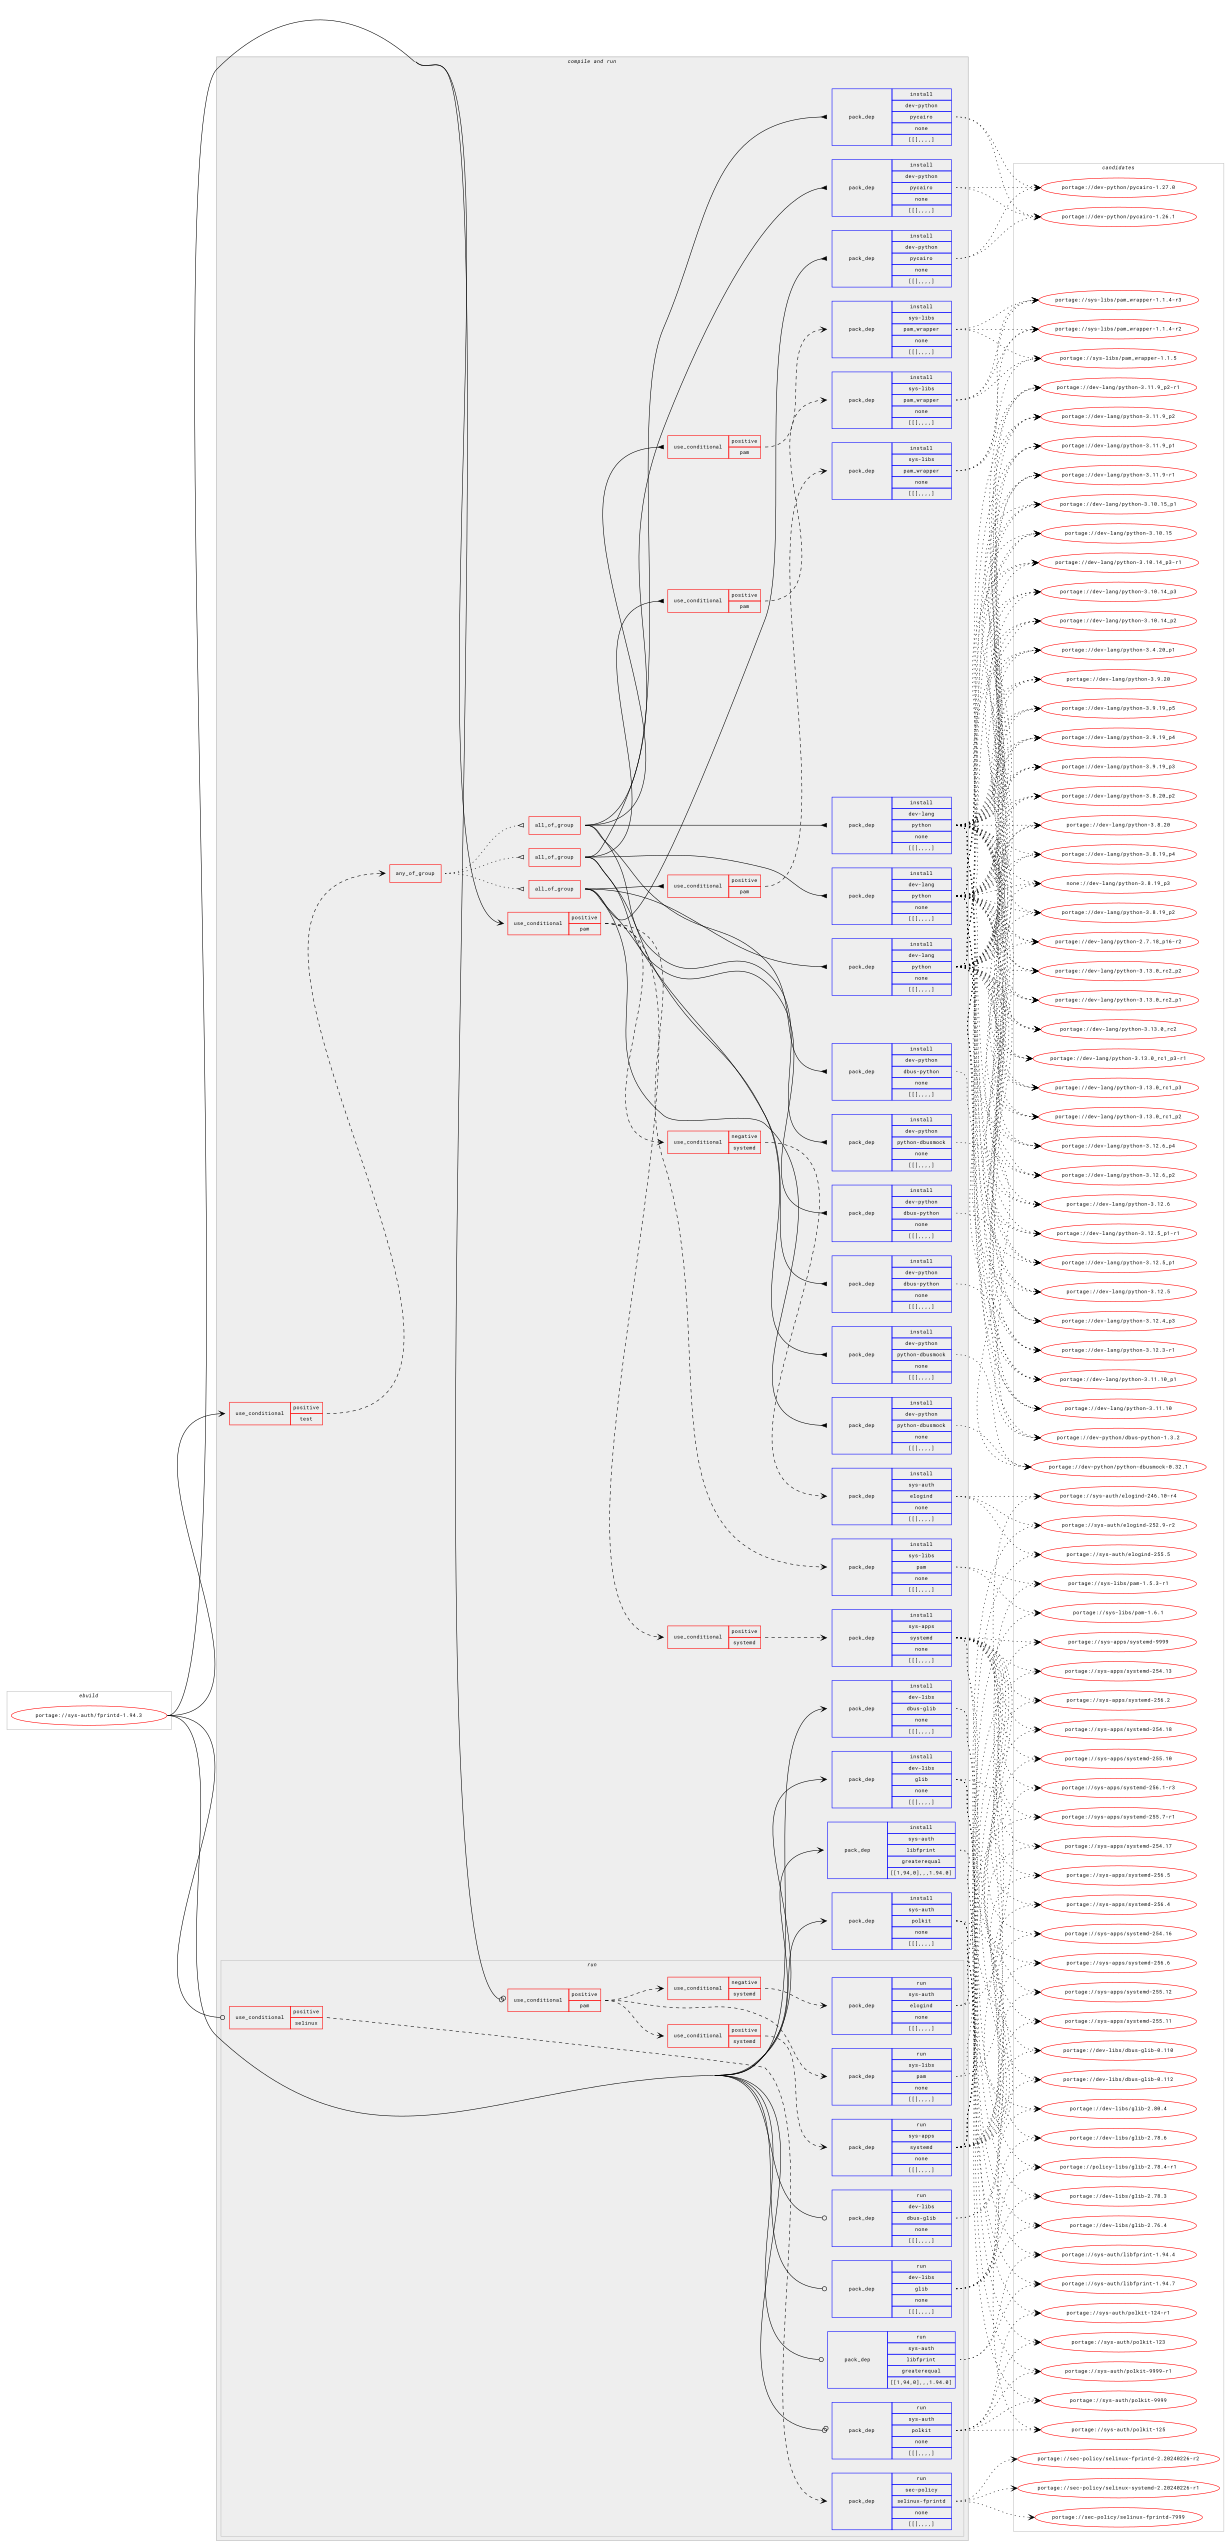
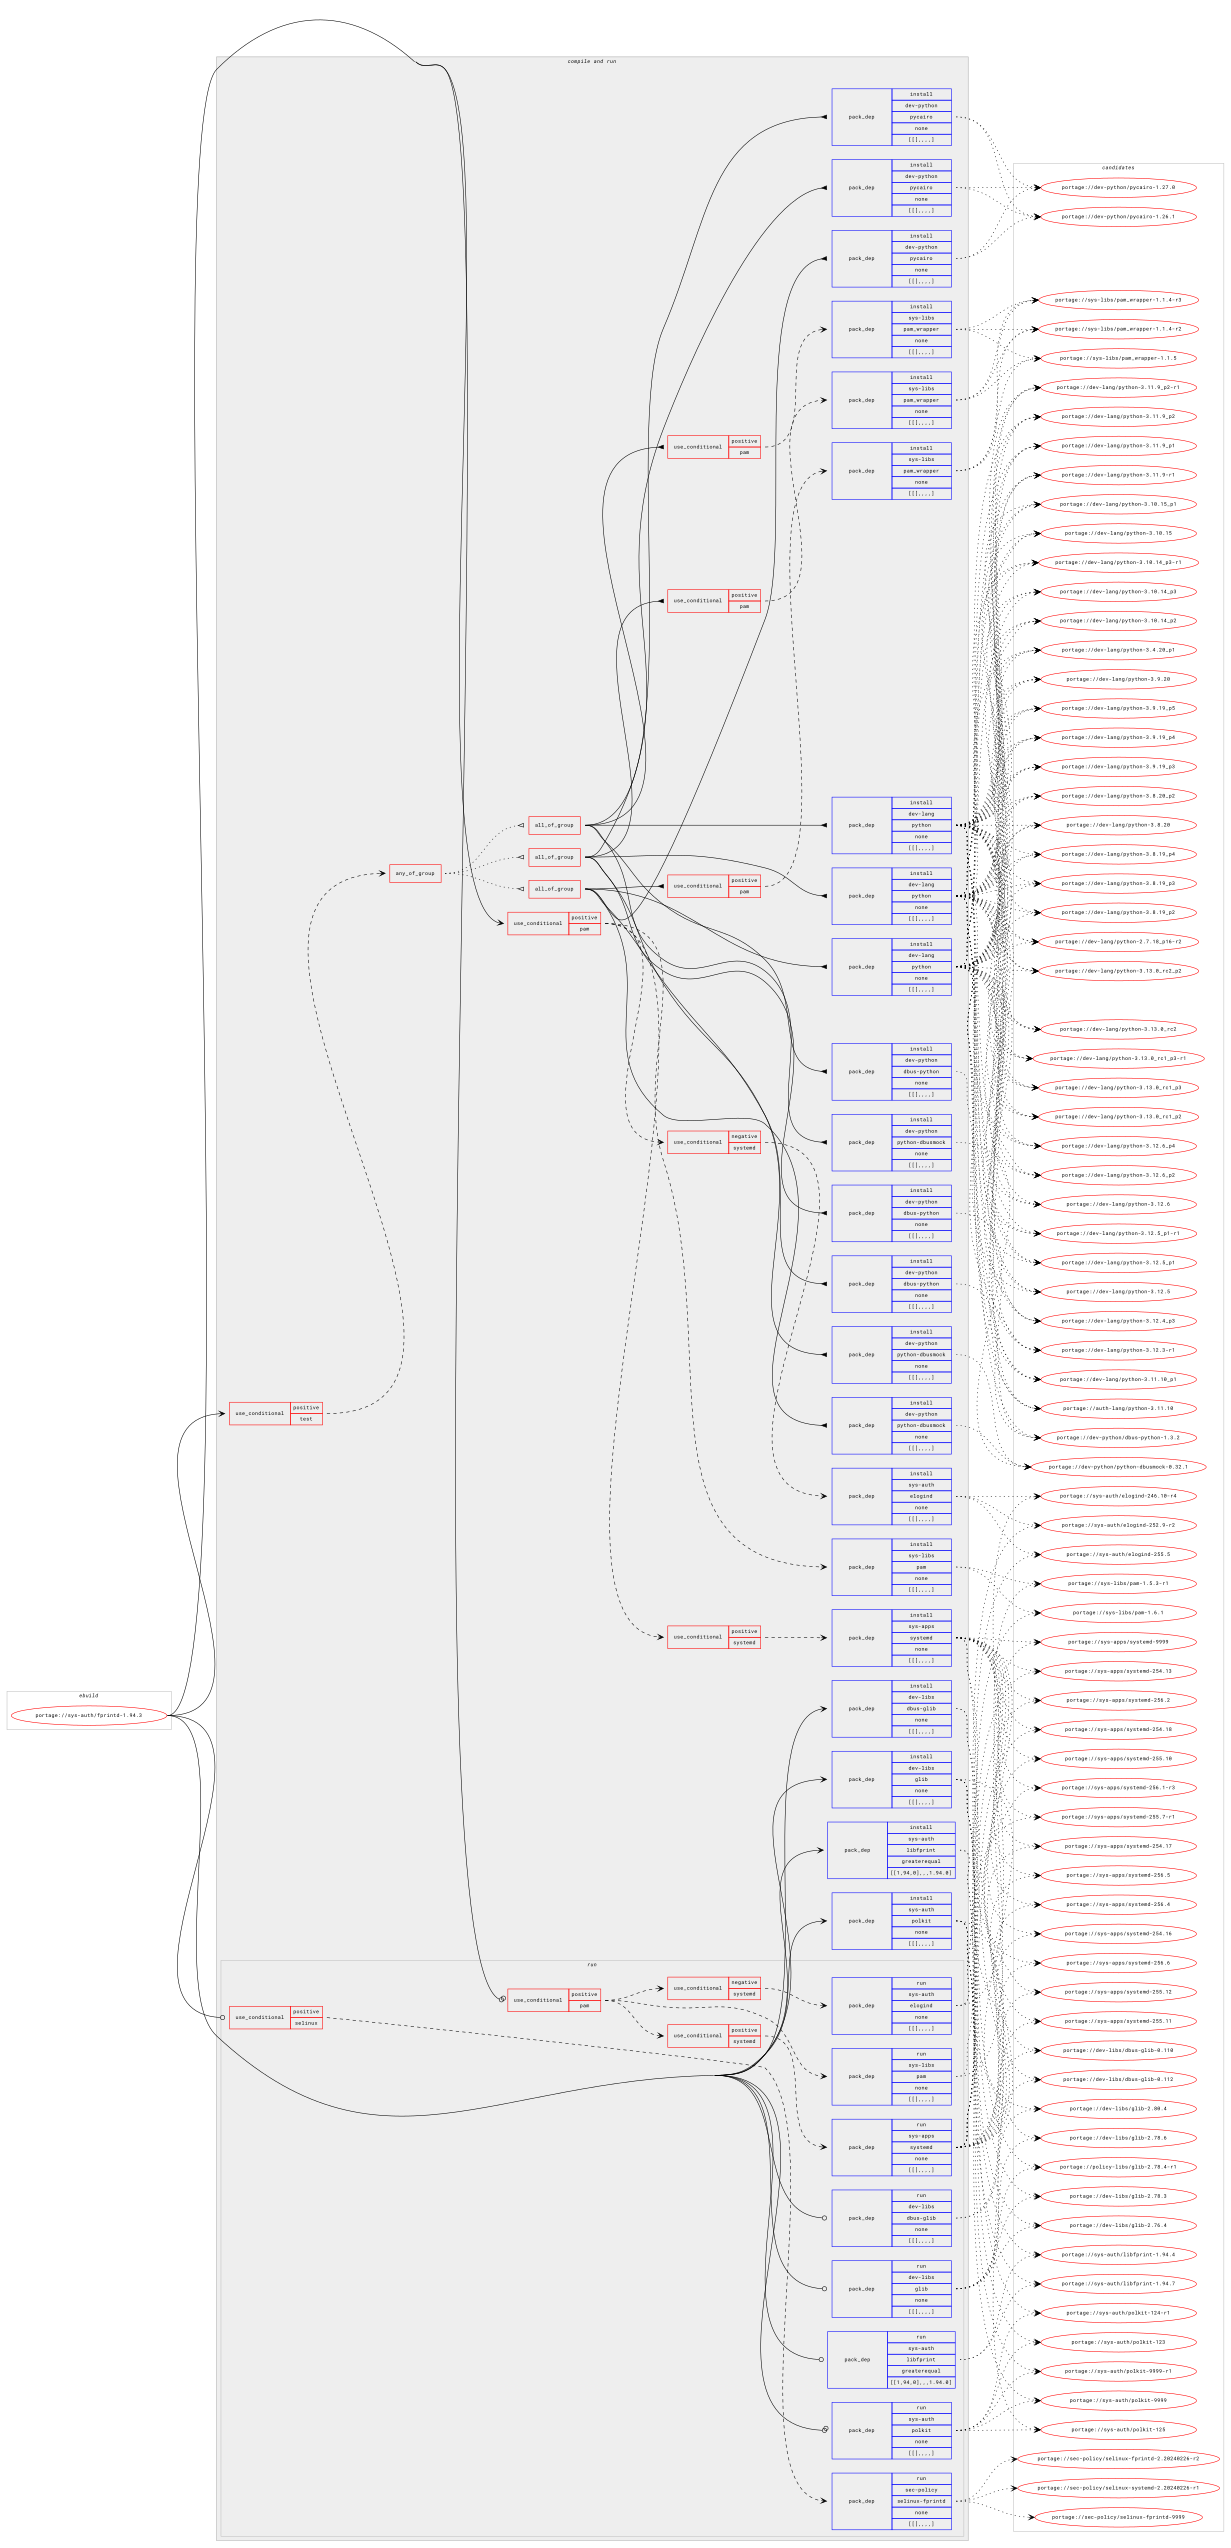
(1119, 884) -> (1119, 884)
(1119, 1000) -> none
(1119, 1409) -> (1119, 1409)
(1119, 2517) -> (1119, 2517)
